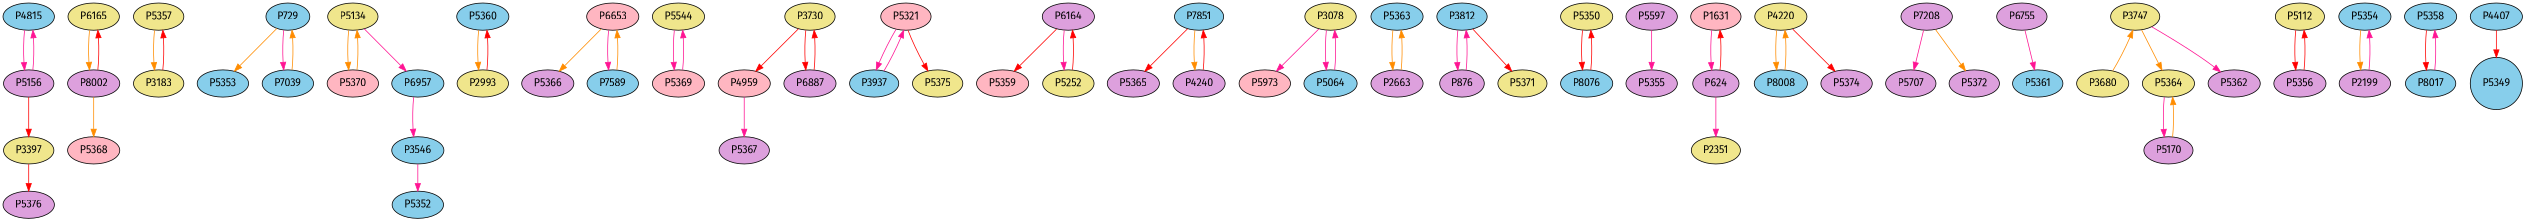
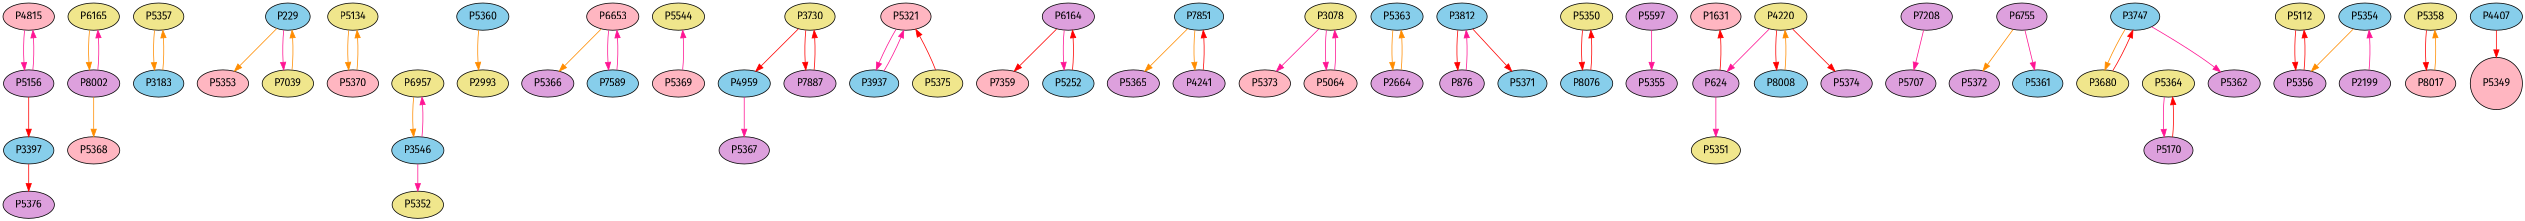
(29, 17) -> (29, 17)
(288, 17) -> (288, 17)
(2135, 17) -> (2135, 17)
(2431, 17) -> (2431, 17)
(673, 46) -> none
(1457, 46) -> (1457, 46)
(1711, 46) -> (1751, 47)
(1776, 46) -> (1776, 46)
(2360, 46) -> (2335, 47)
(382, 47) -> (423, 121)
(1169, 47) -> (1169, 47)
(1948, 47) -> (2000, 47)
(2150, 47) -> (2116, 46)
(915, 48) -> (928, 53)
(99, 54) -> (99, 54)
(164, 54) -> (164, 54)
(488, 54) -> none
(618, 54) -> (618, 54)
(2122, 54) -> (2122, 54)
(2436, 54) -> (2436, 54)
(159, 83) -> (159, 83)
(223, 83) -> (223, 83)
(288, 83) -> (288, 83)
(418, 83) -> (418, 83)
(744, 83) -> (744, 83)
(810, 83) -> (810, 83)
(1003, 83) -> (1003, 83)
(1068, 83) -> (1068, 83)
(1199, 83) -> (1199, 83)
(1265, 83) -> (1265, 83)
(1331, 83) -> (1331, 83)
(1397, 83) -> (1397, 83)
(1522, 83) -> (1522, 83)
(2431, 83) -> (2431, 83)
(2496, 83) -> (2496, 83)
(413, 113) -> (413, 113)
(2174, 121) -> (2174, 121)
(29, 150) -> (29, 150)
(1716, 150) -> (1716, 150)
(418, 205) -> (418, 205)
